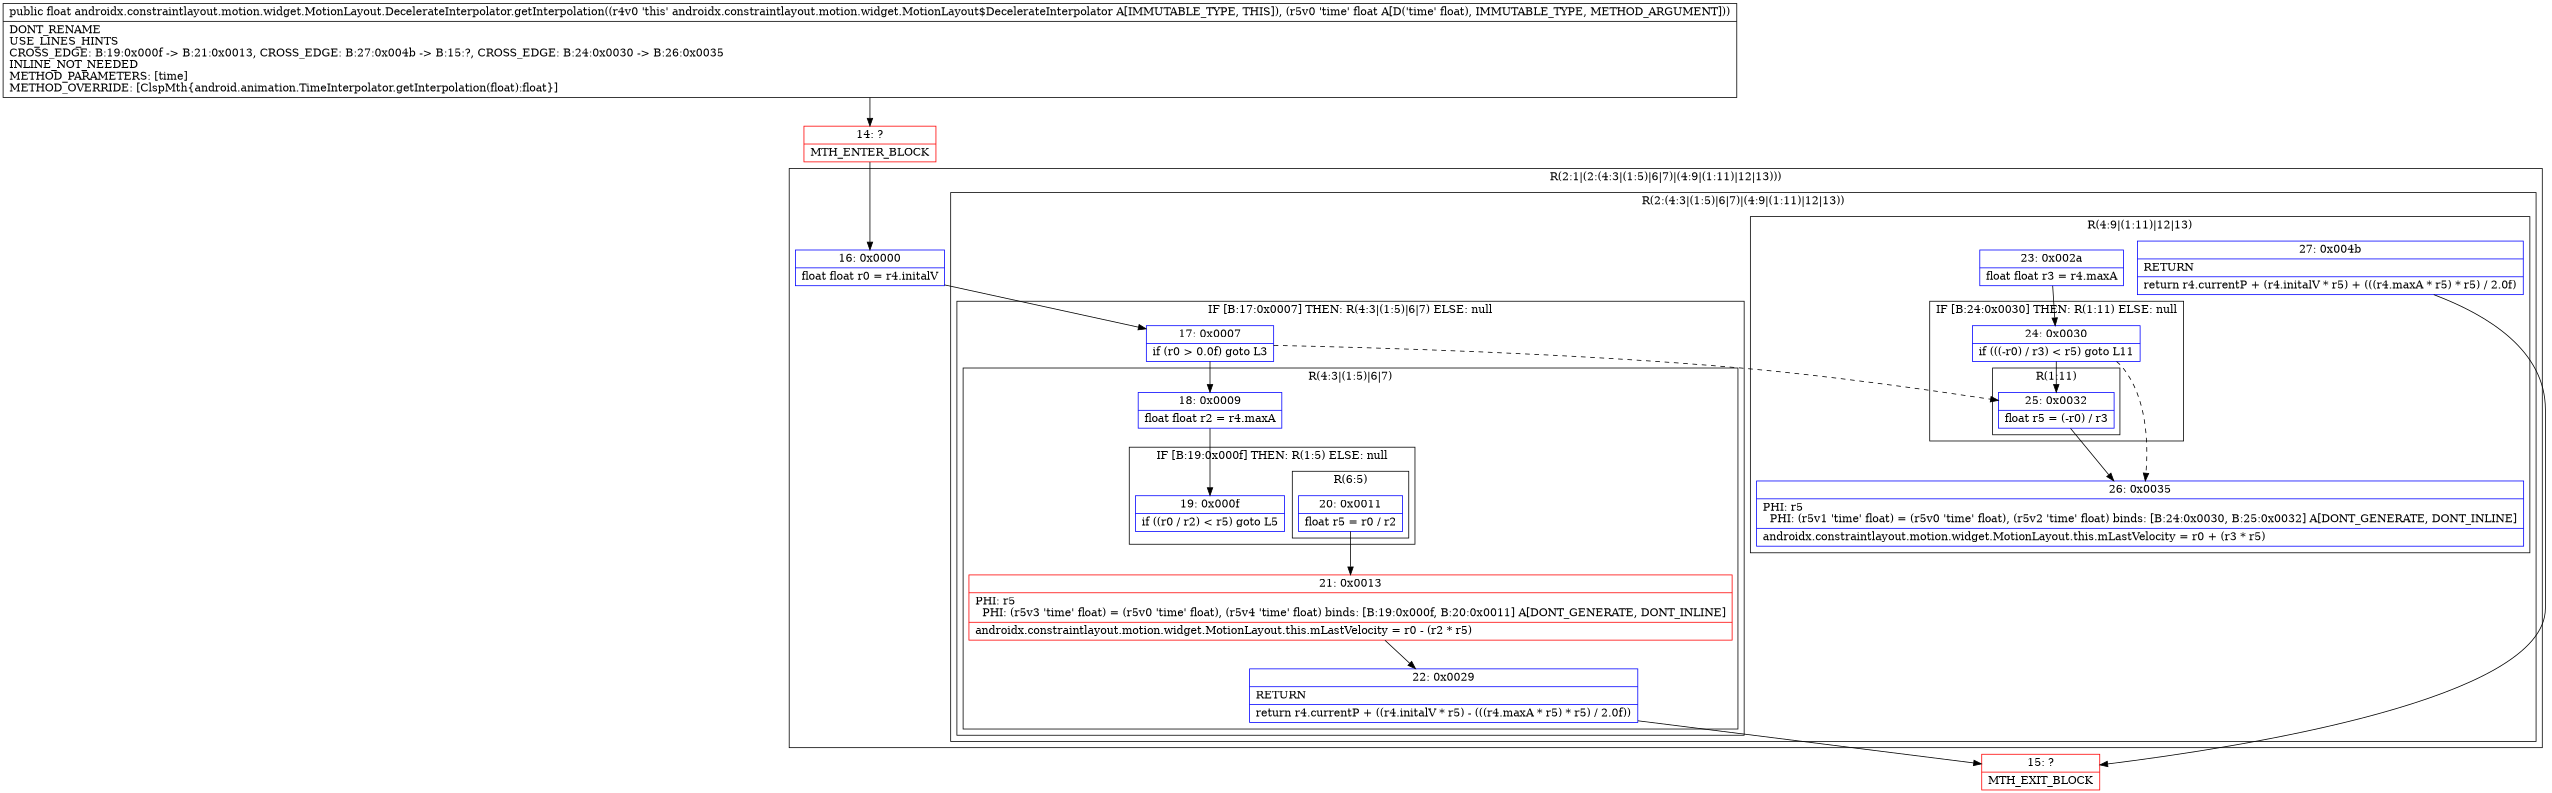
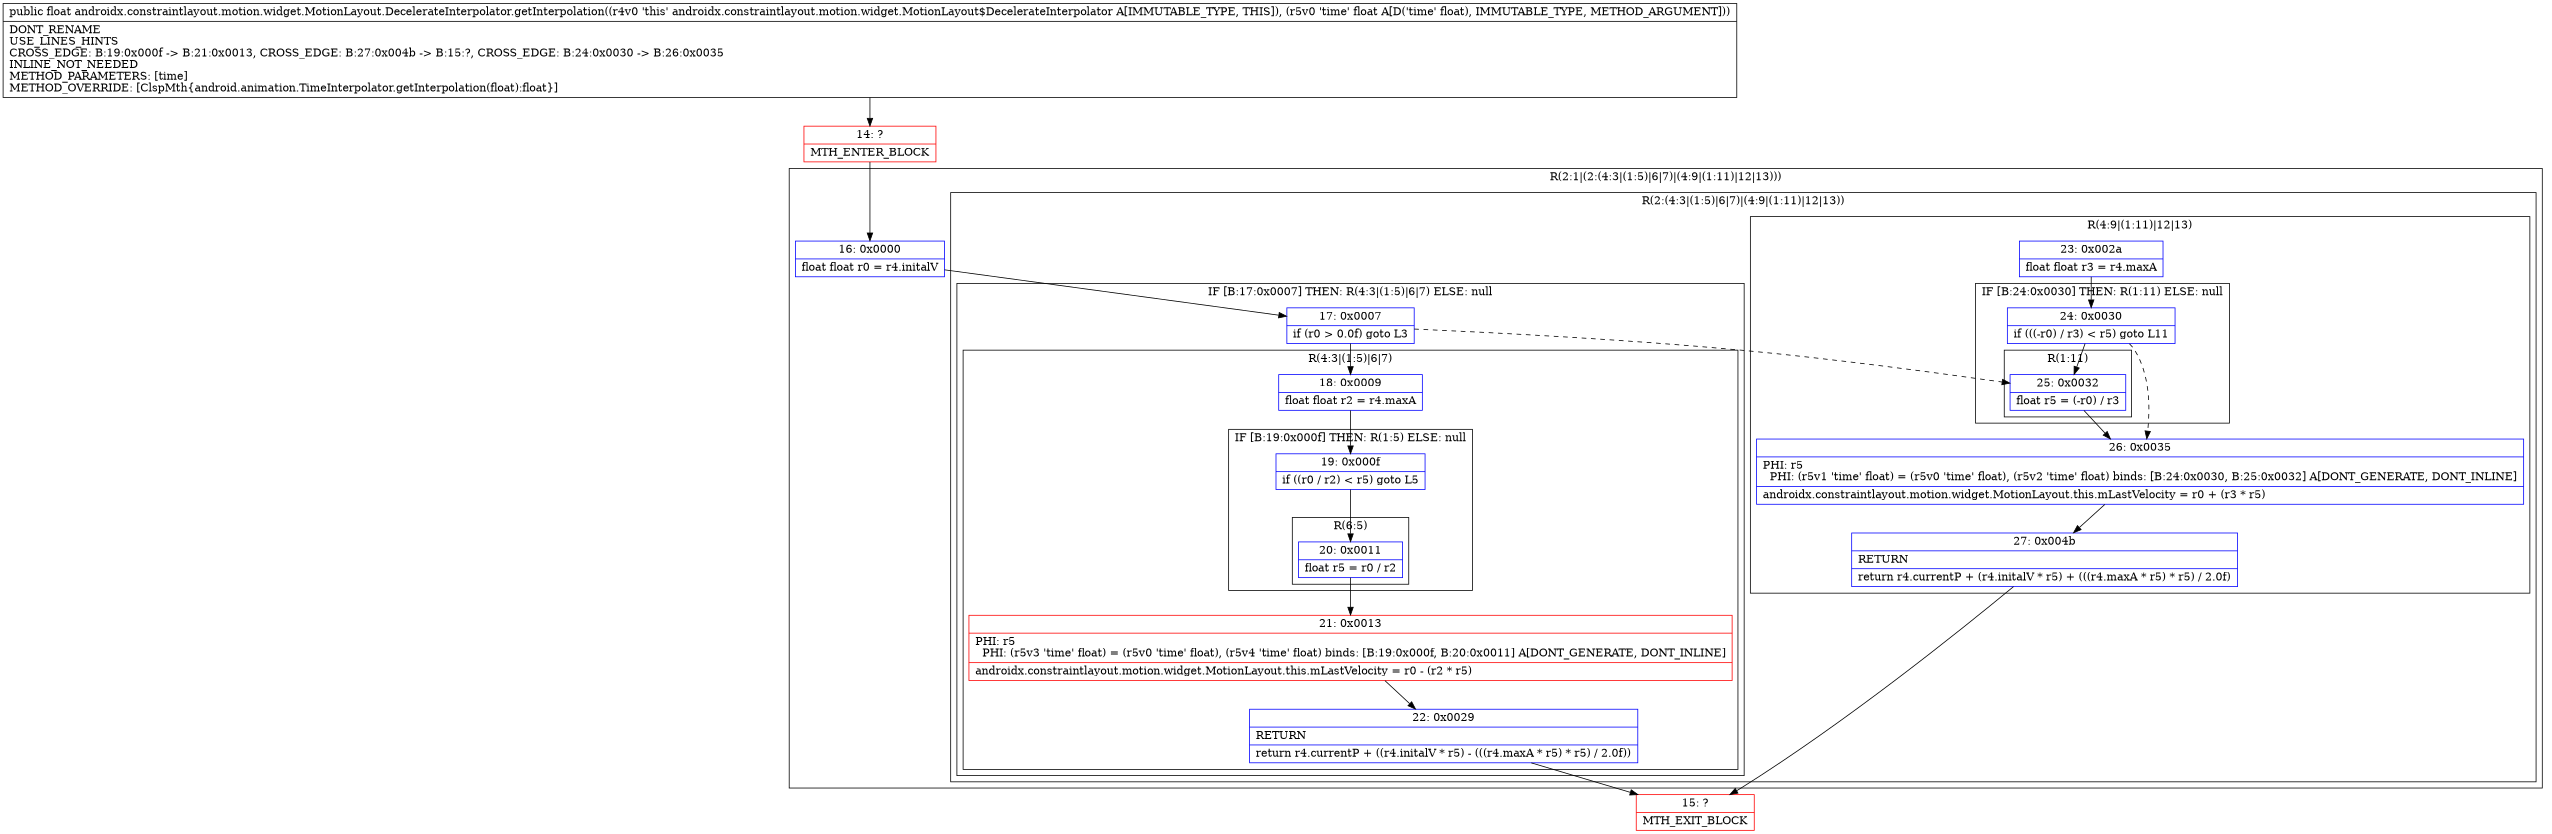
none -> (1351, 512)
none -> (2092, 516)
